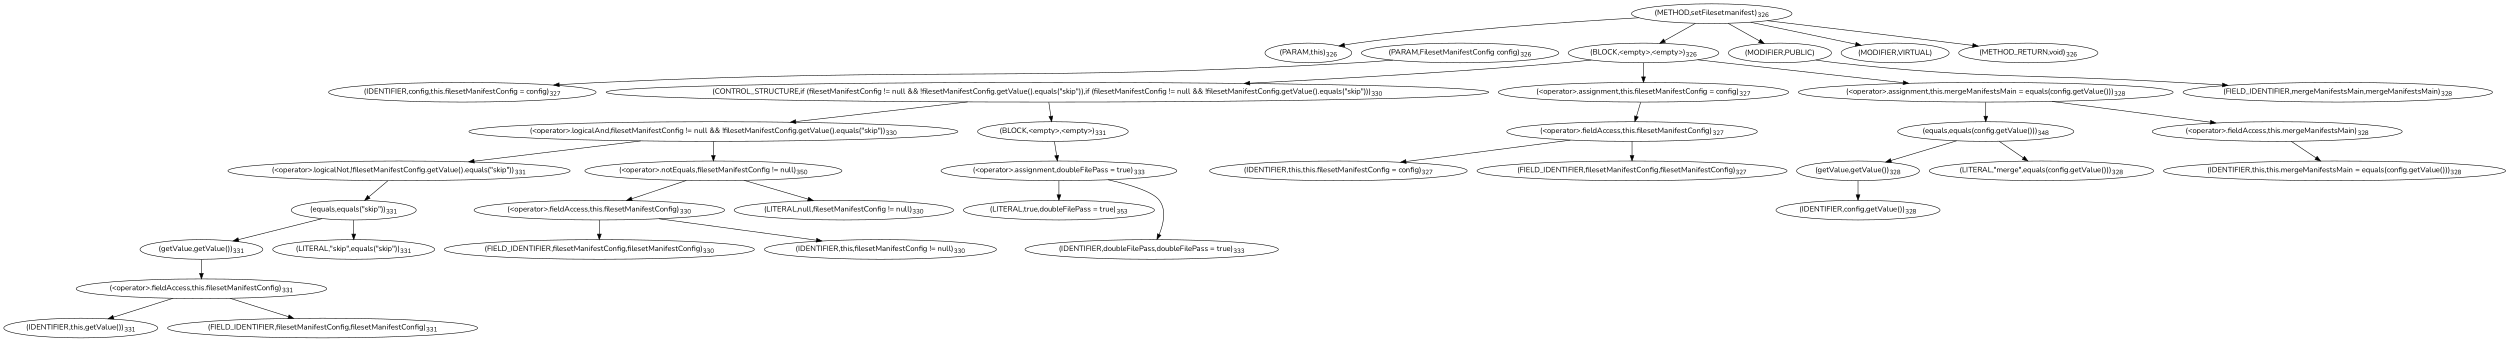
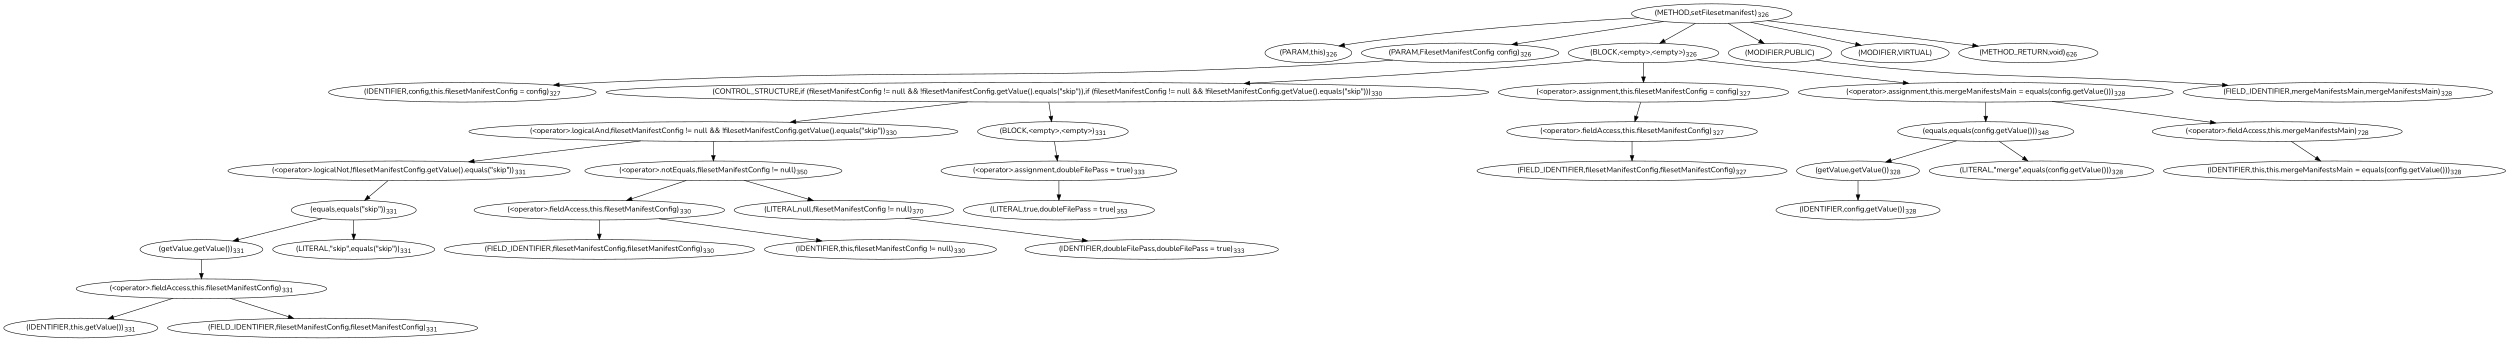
none -> (1590, 33)
(2072, 52) -> (2072, 52)
(2363, 131) -> (2363, 131)
(1338, 171) -> none
(1151, 194) -> (994, 229)
(918, 209) -> (918, 209)
